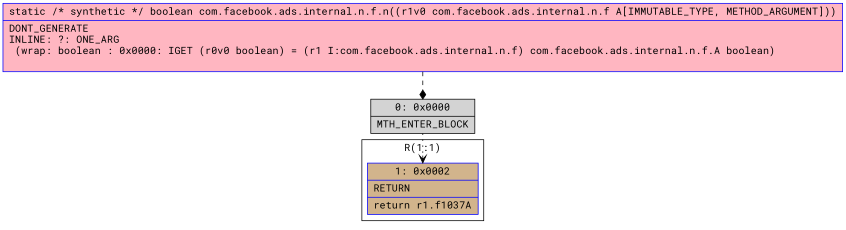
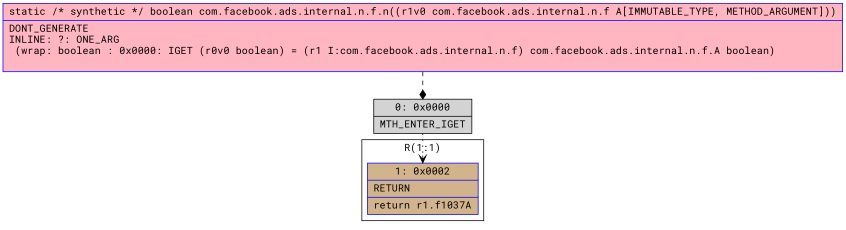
(423, 124) -> (423, 124)
